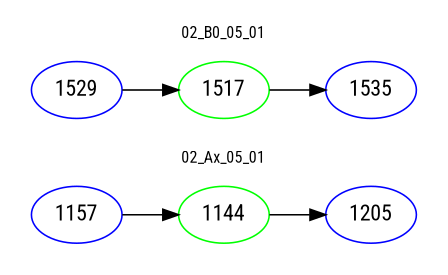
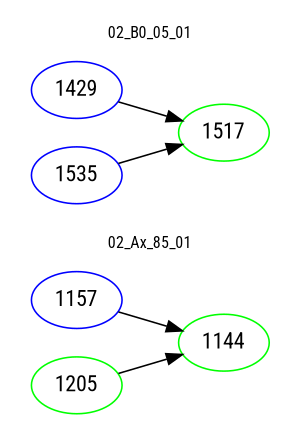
(77, 90) -> (77, 90)
(290, 90) -> (143, 156)
(224, 159) -> (150, 244)
(290, 215) -> (143, 366)
(371, 215) -> (77, 385)
